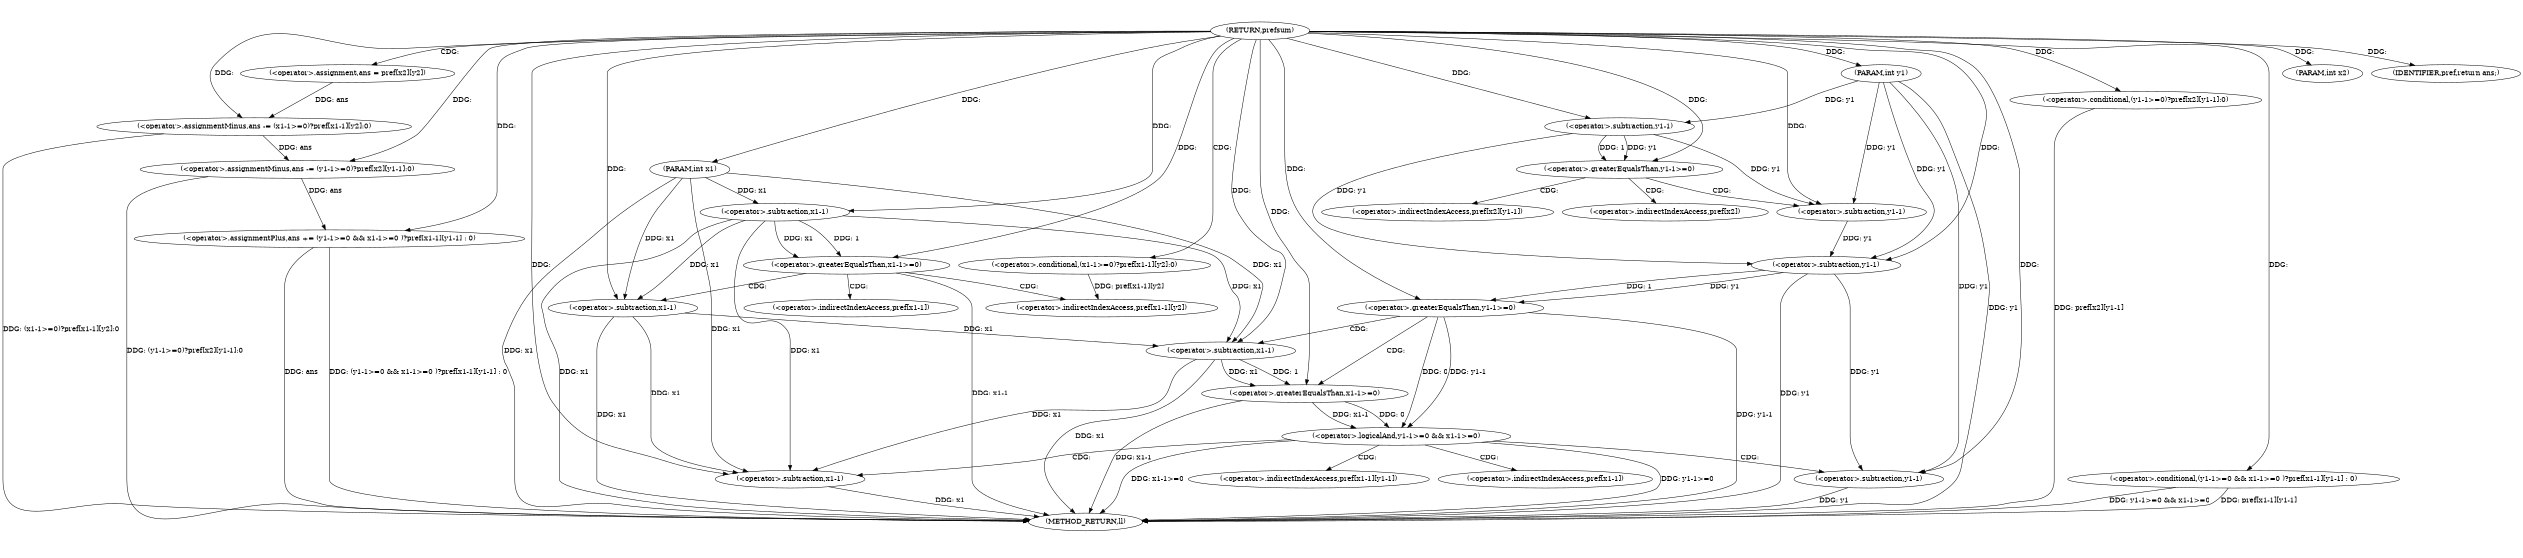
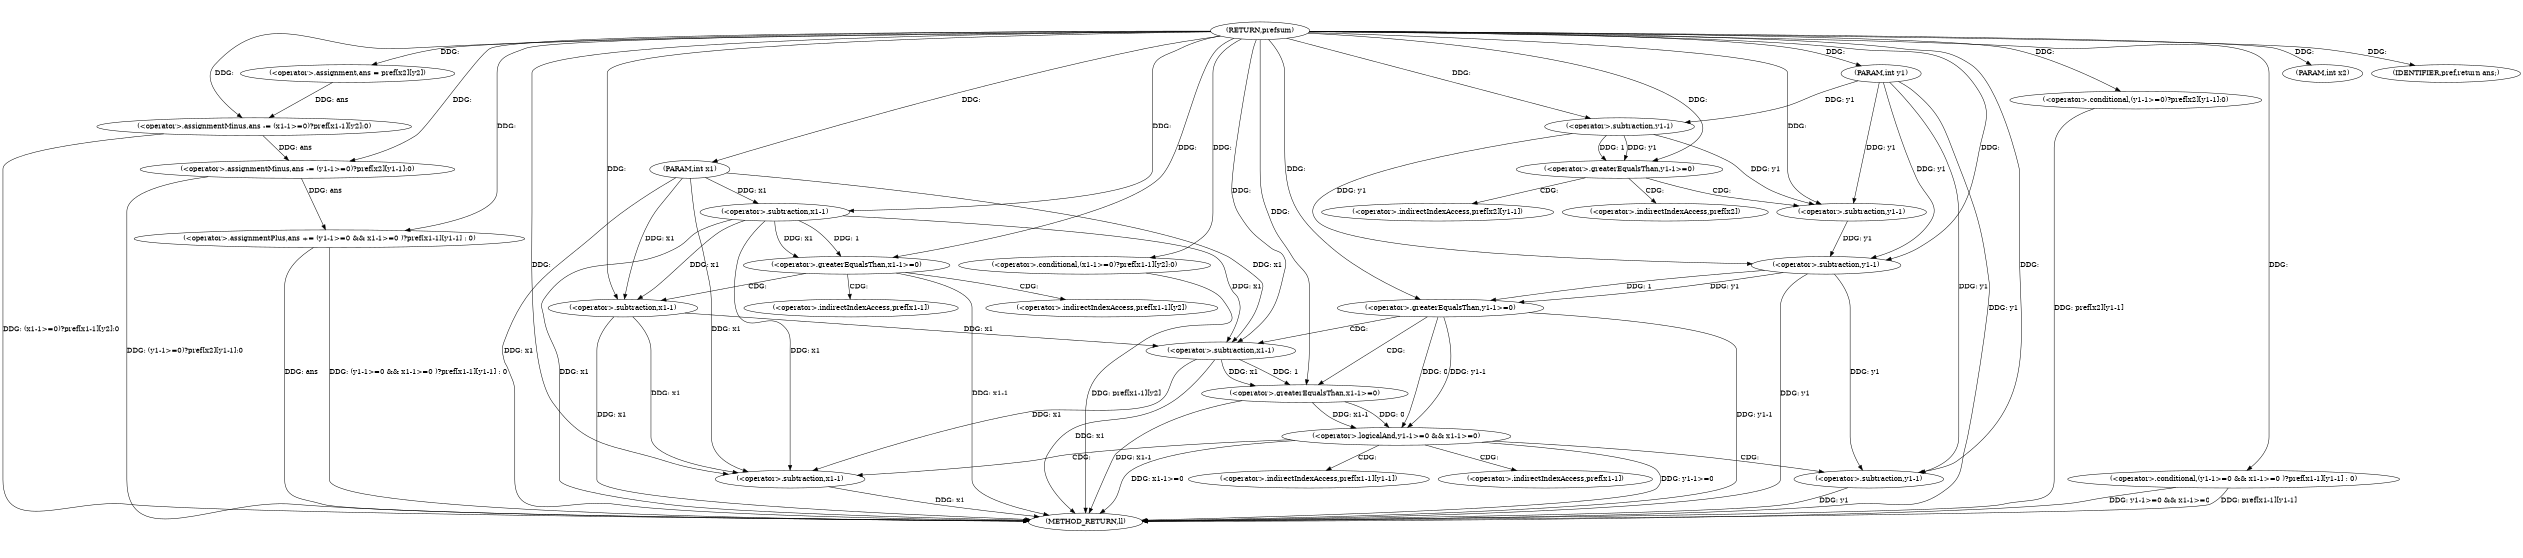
(451, 52) -> (451, 52)
(1224, 148) -> (1224, 148)
(1092, 284) -> (1146, 340)
